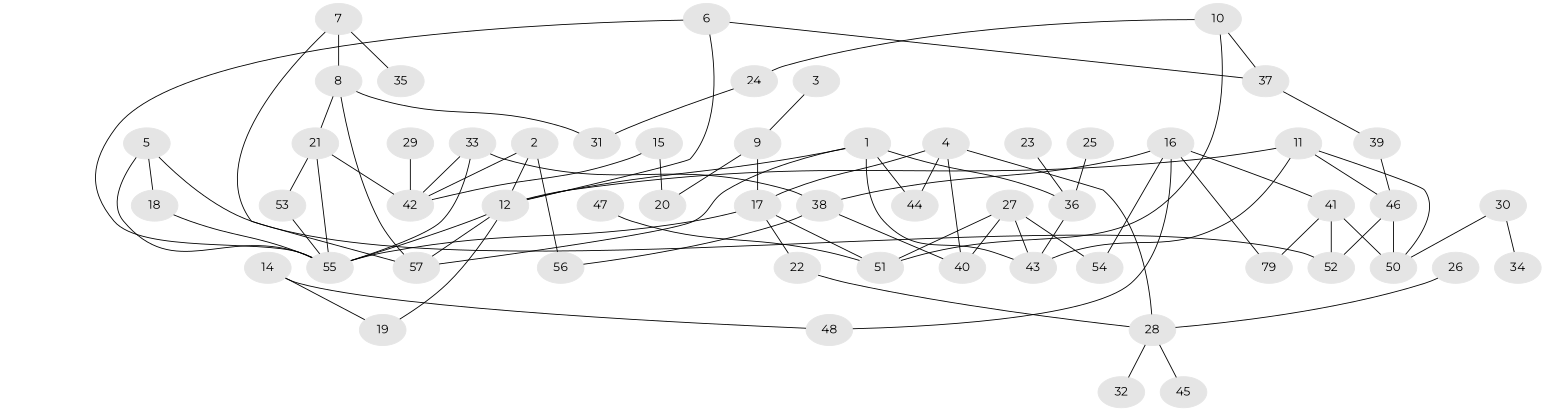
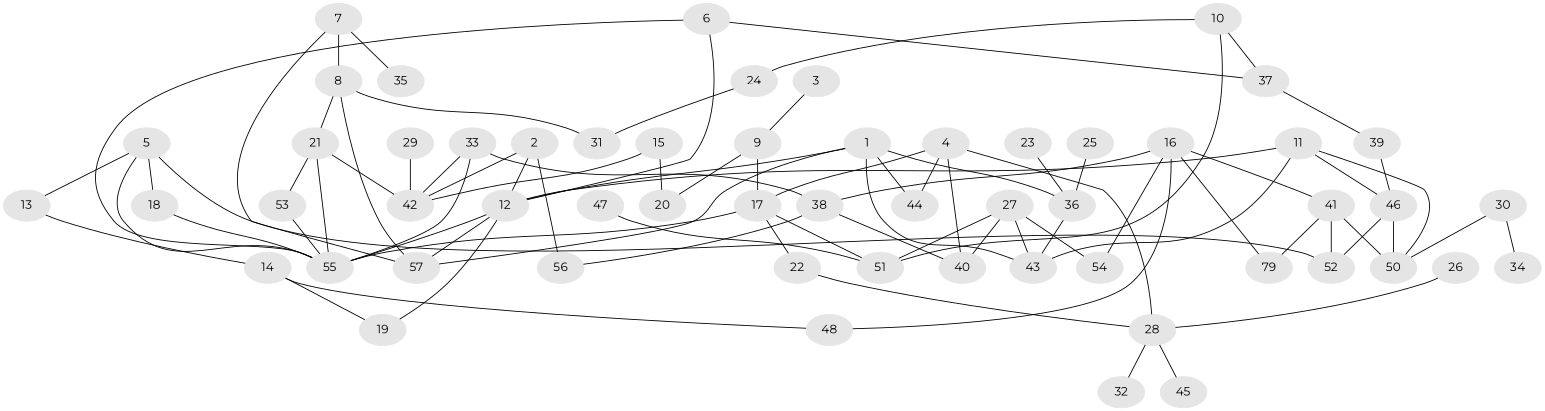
none -> (27, 206)
